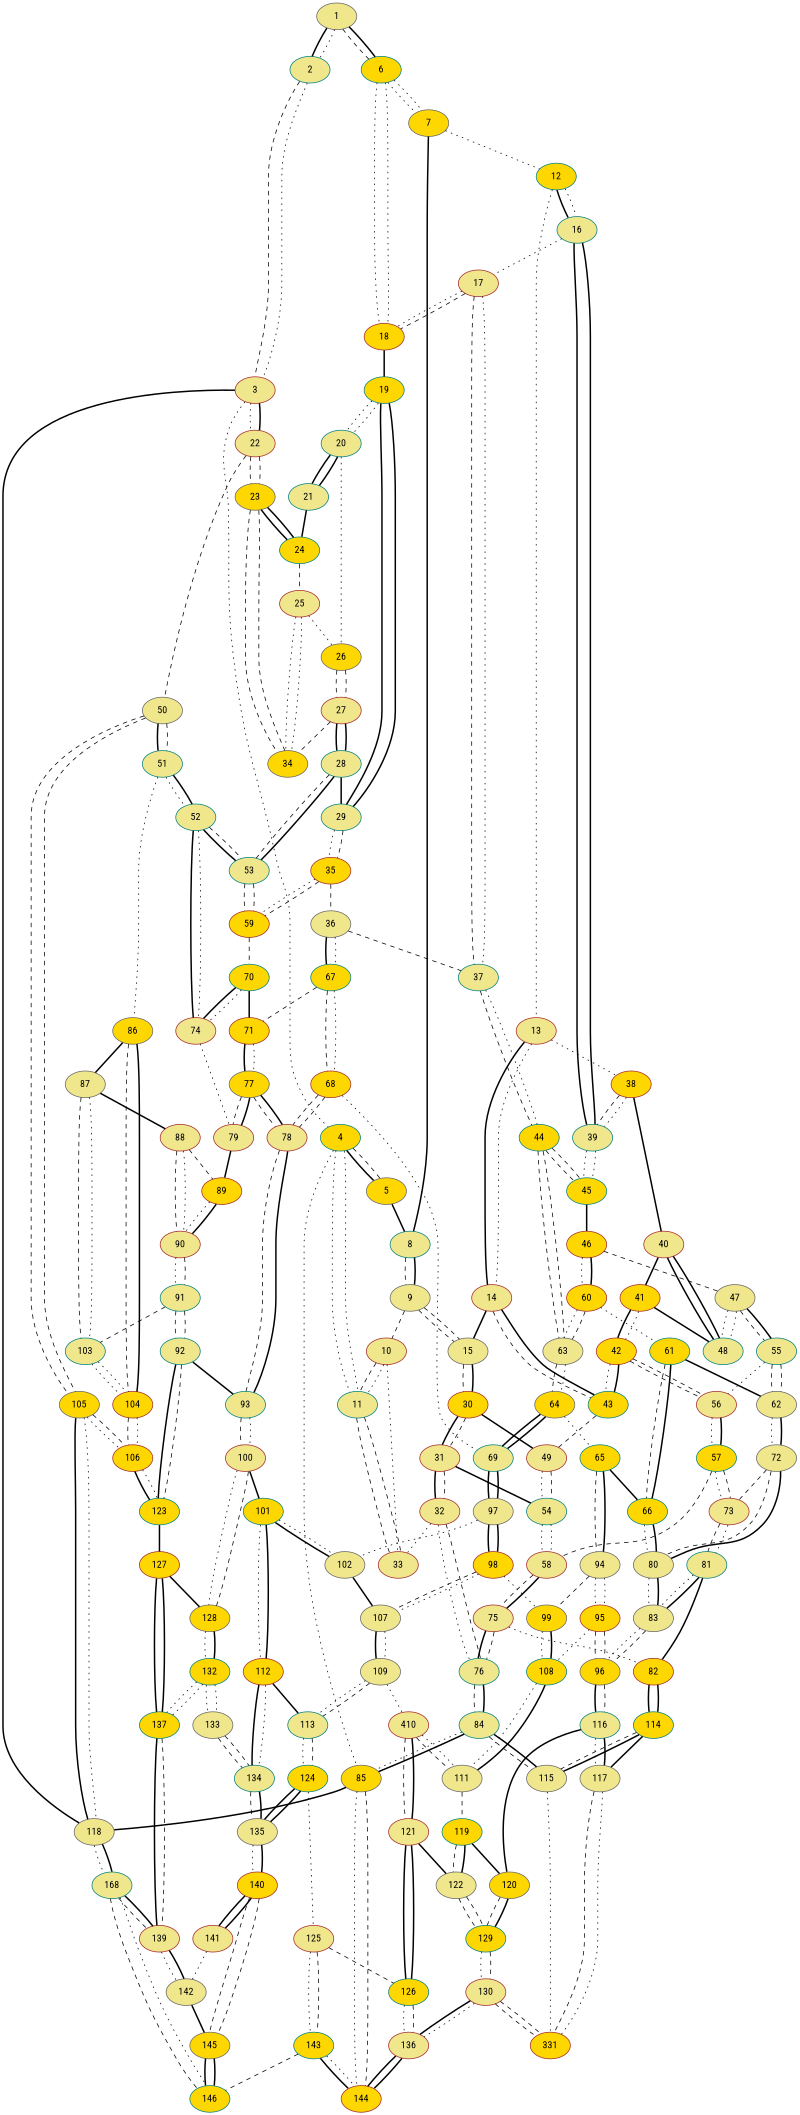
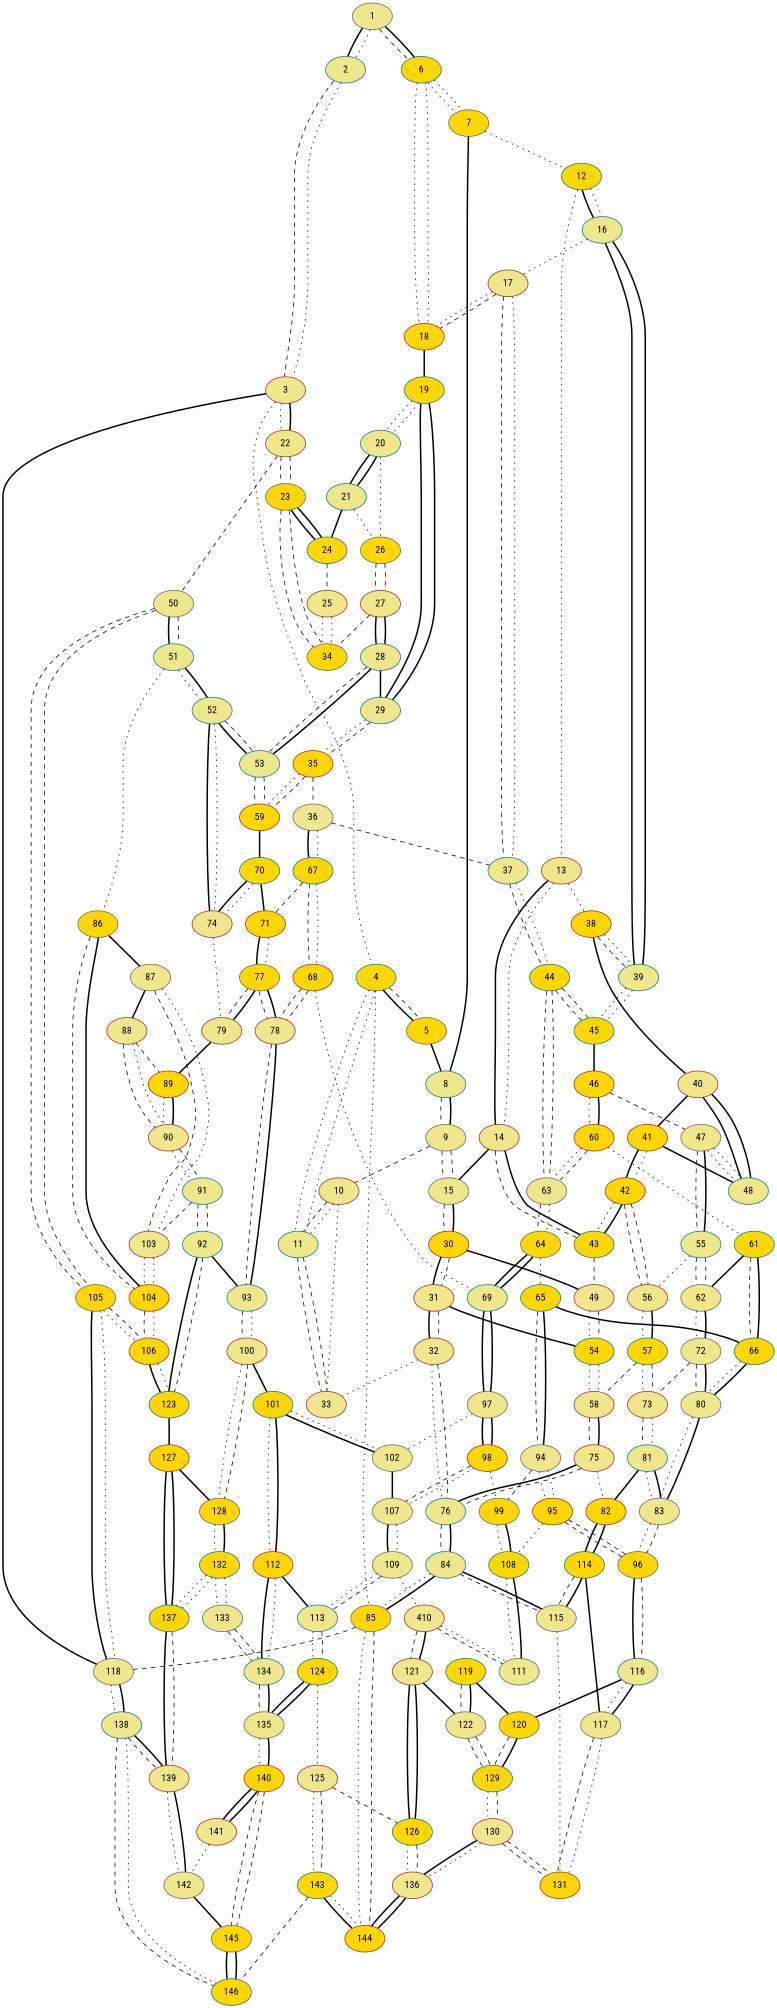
(320, 630) -> (363, 524)
(249, 951) -> (260, 844)
(85, 1351) -> (149, 1245)
(547, 1512) -> (594, 1351)
(462, 1805) -> none
(231, 1815) -> (240, 1656)
(112, 1885) -> (122, 1725)
(550, 2046) -> (560, 1885)
